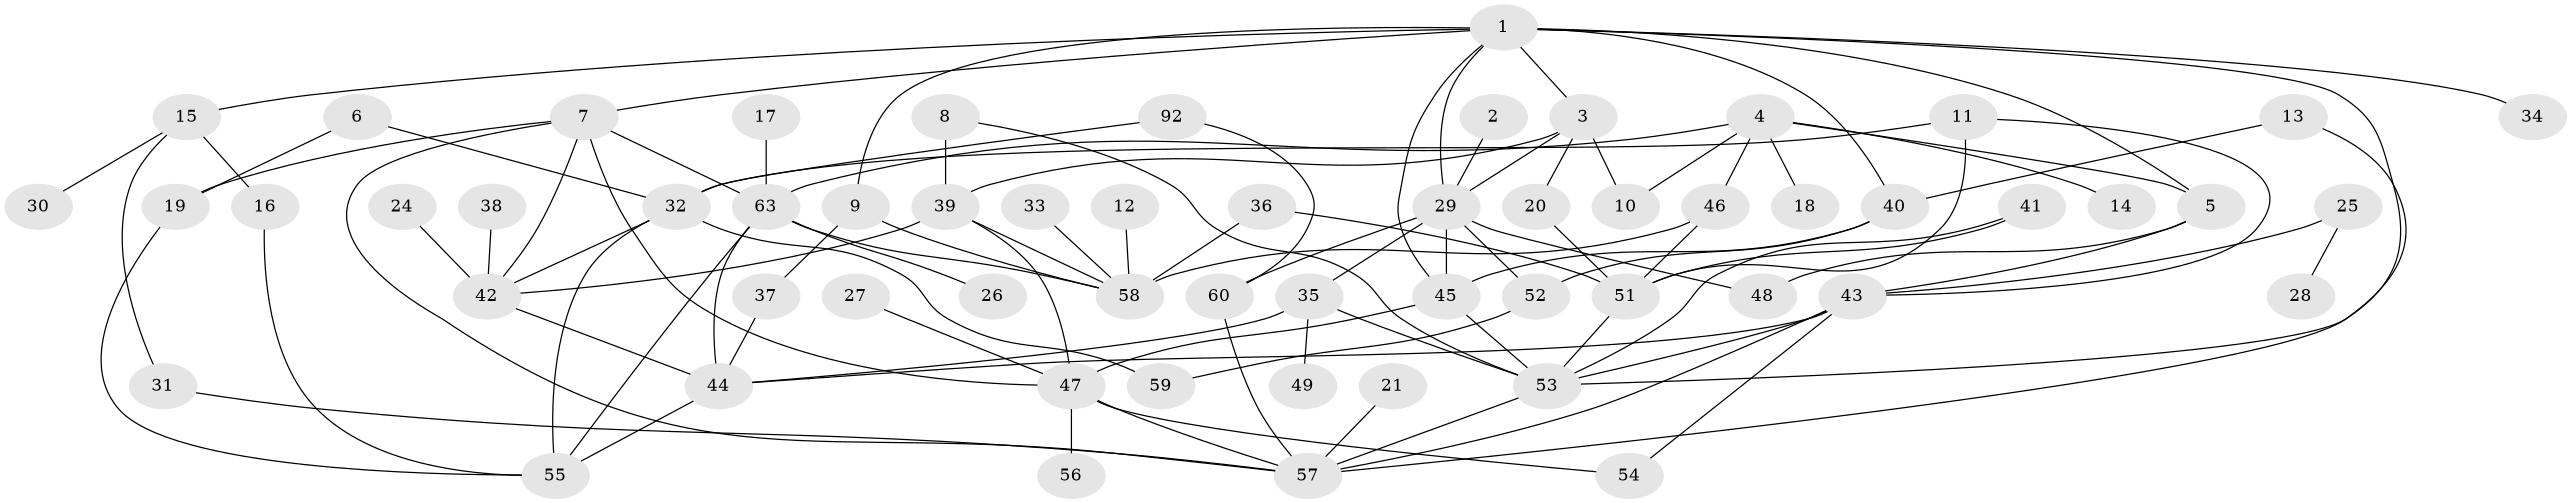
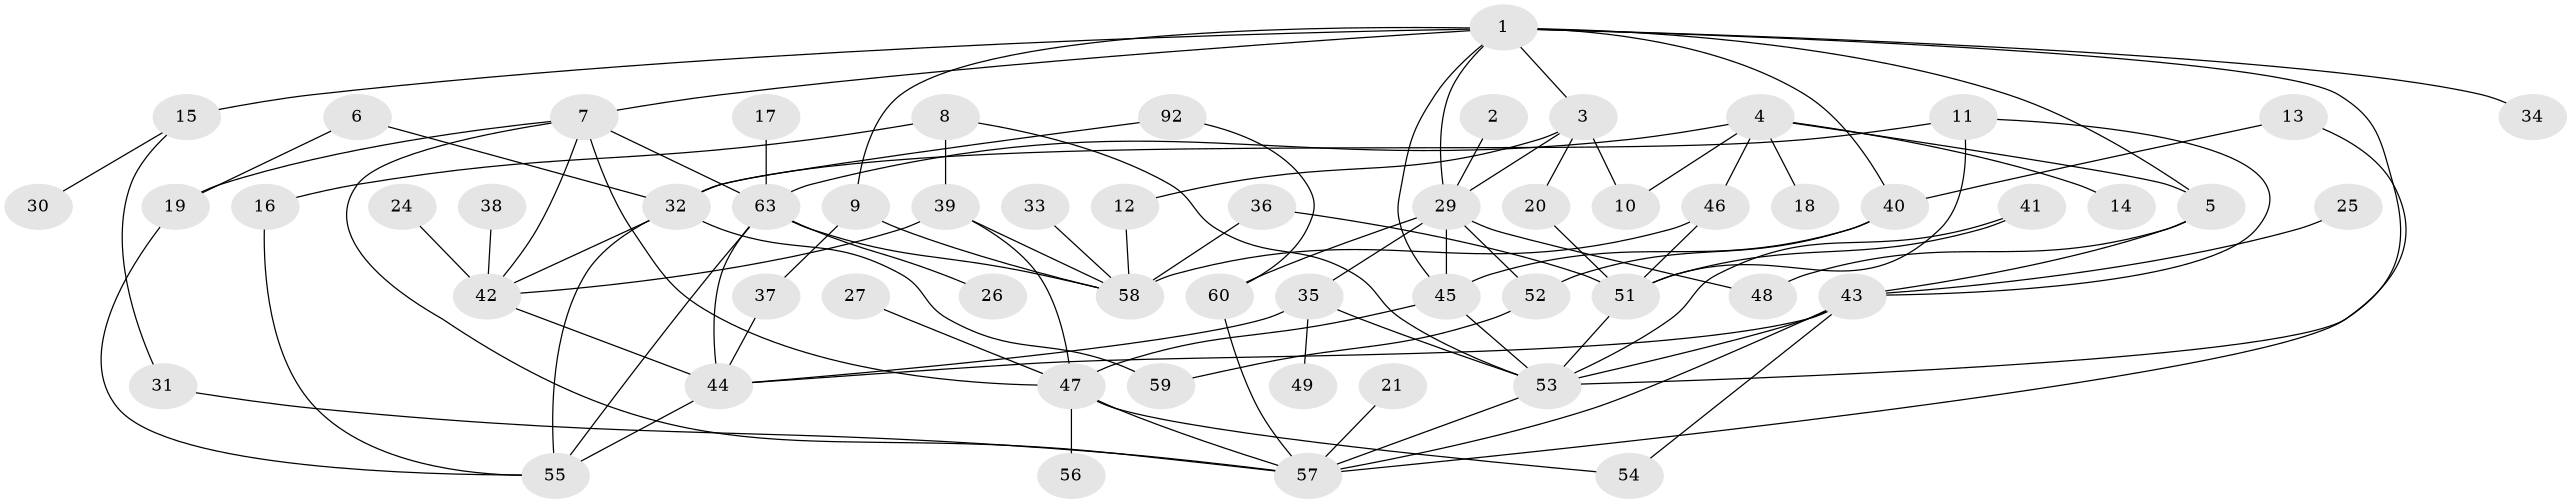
(226, 162) -> (620, 157)
(1264, 162) -> (1358, 169)
(2301, 297) -> none
